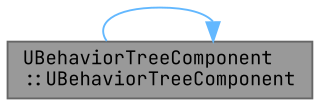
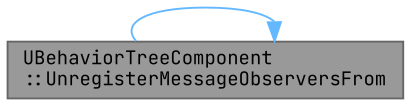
(160, 70) -> (205, 70)
